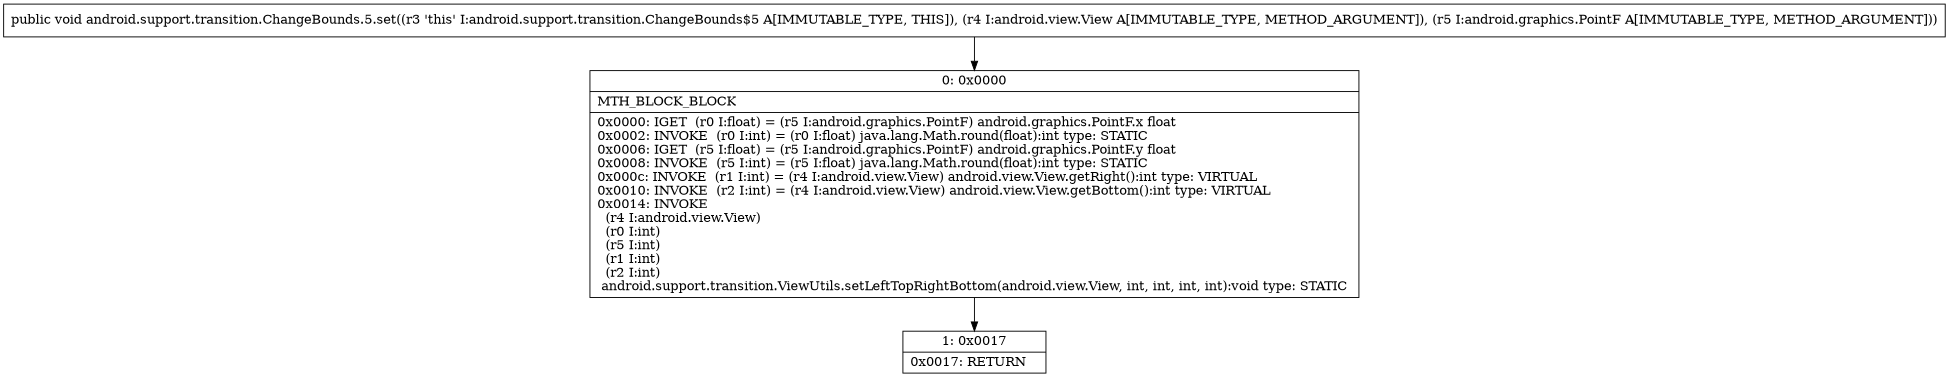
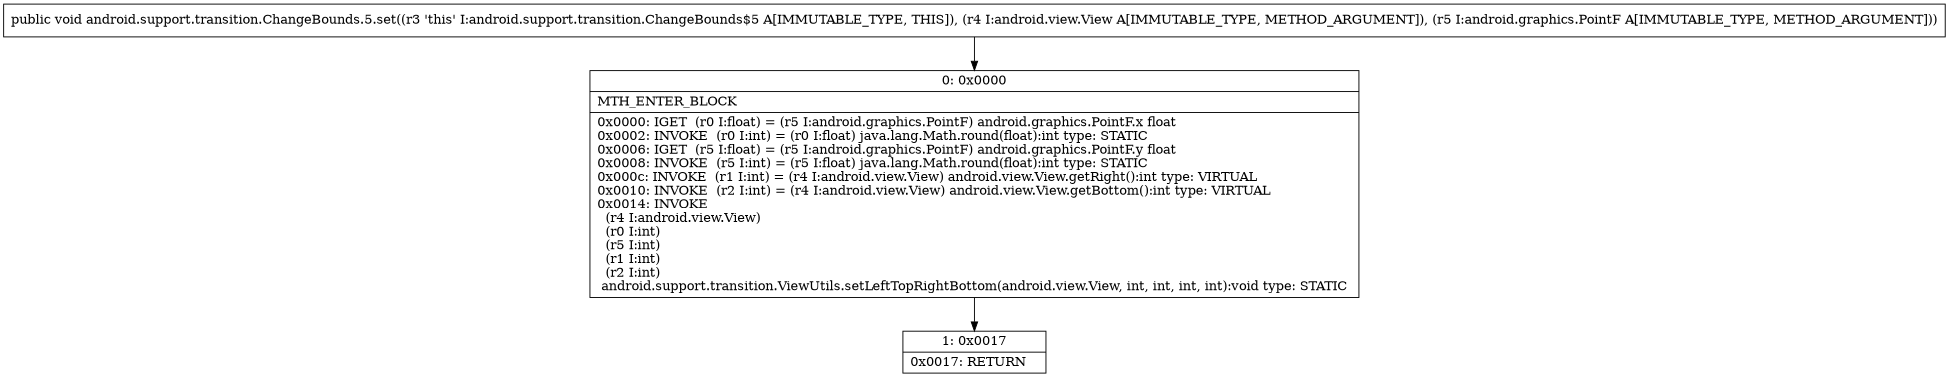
(667, 102) -> (667, 102)
